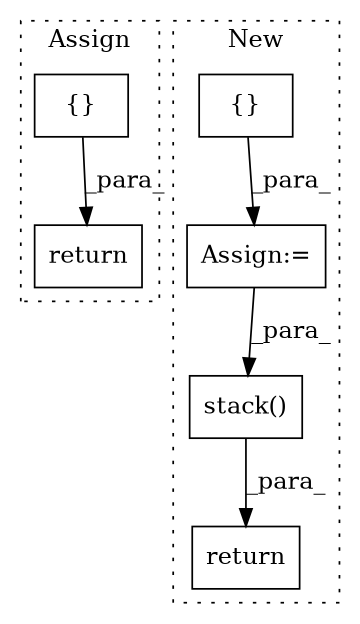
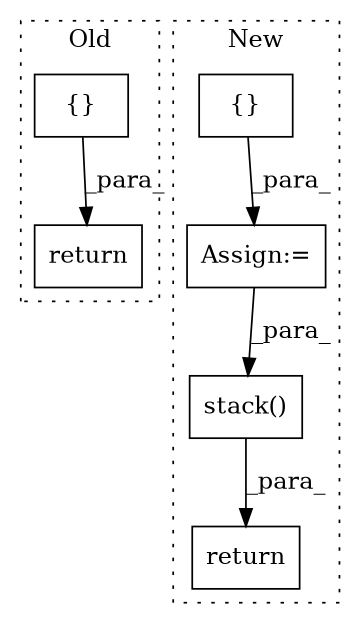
(90, 41) -> (90, 41)
